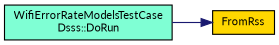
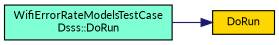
(244, 22) -> (244, 22)
